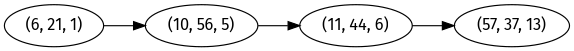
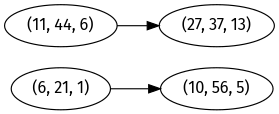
(273, 26) -> none
(512, 26) -> (217, 26)
